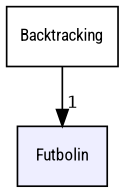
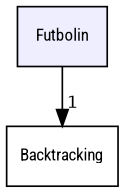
(62, 88) -> (62, 88)
